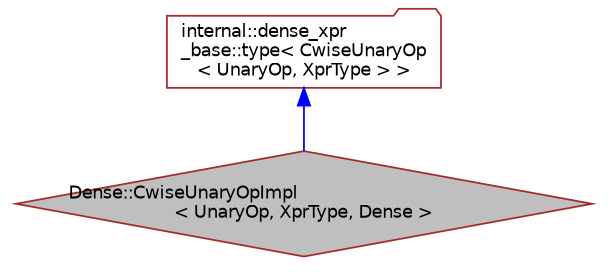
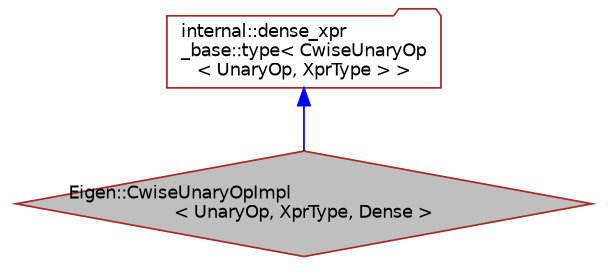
(304, 204) -> (304, 204)
